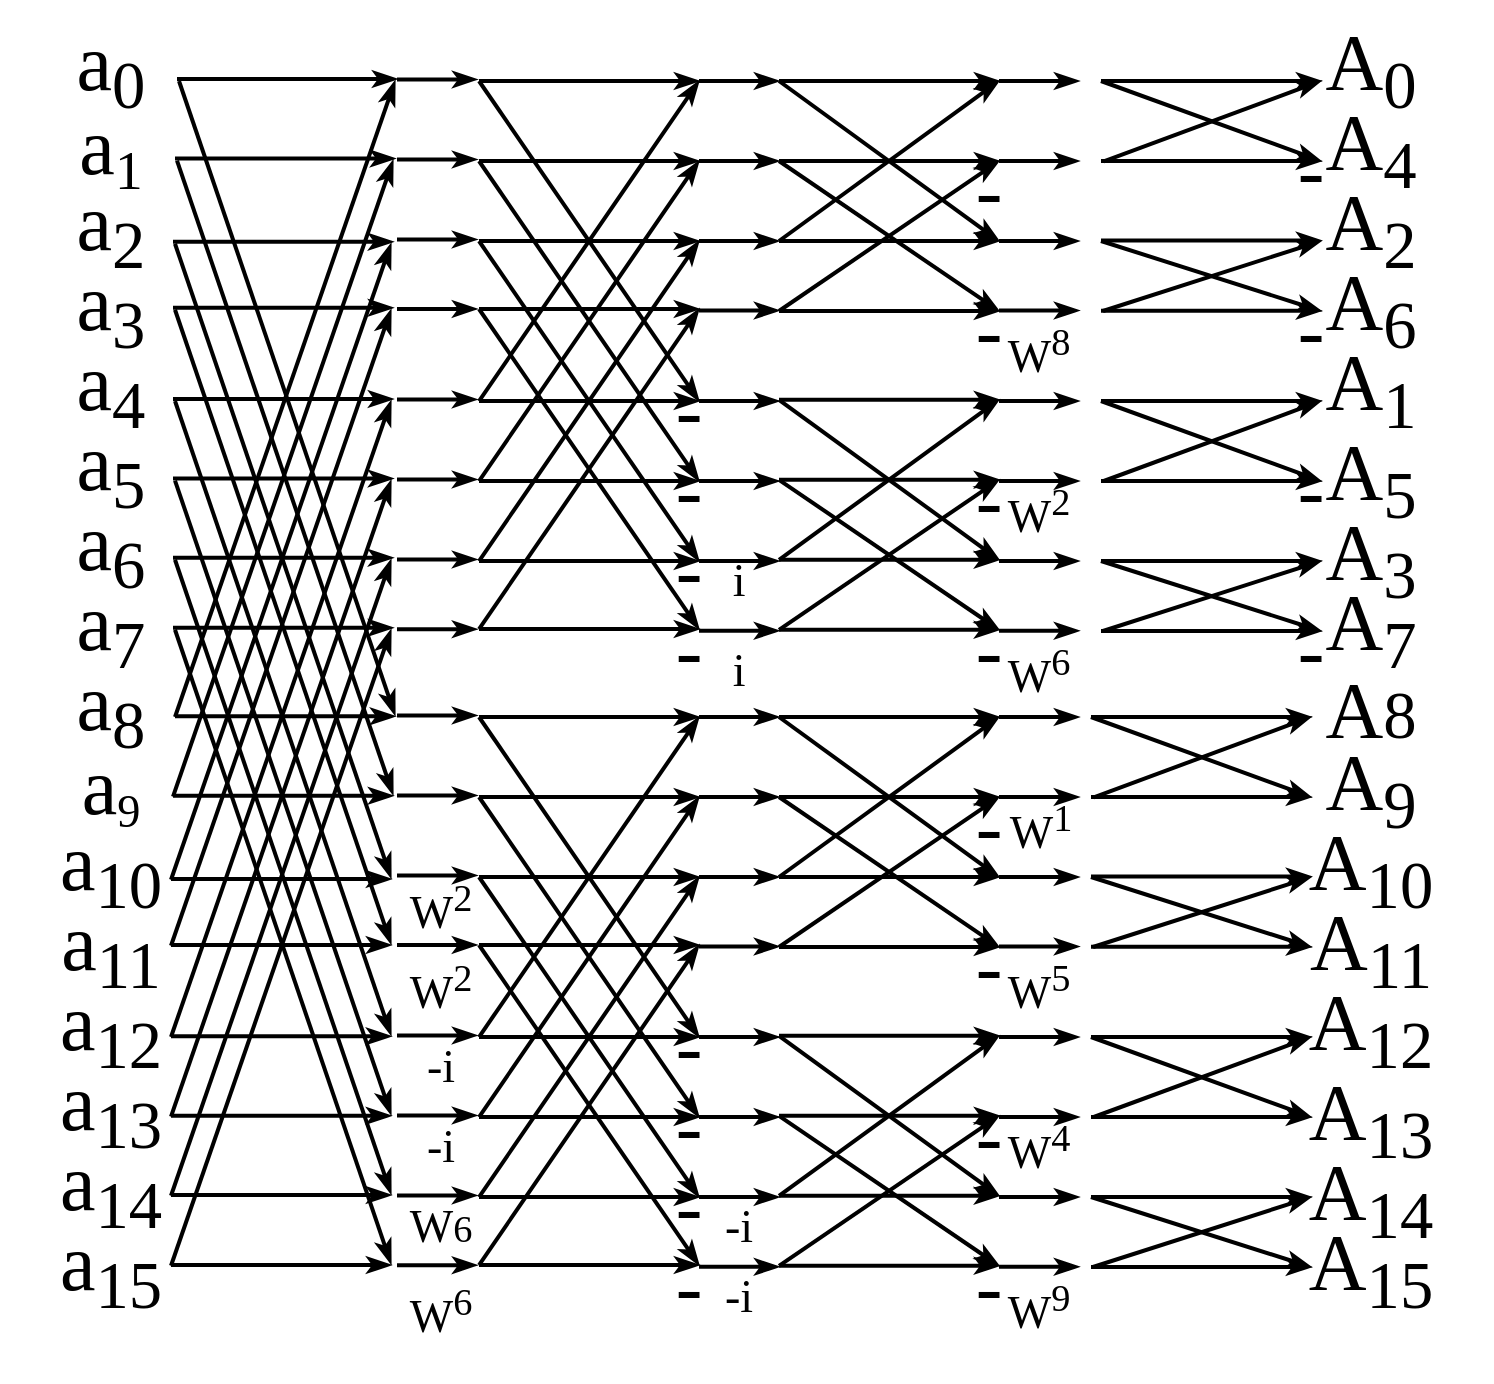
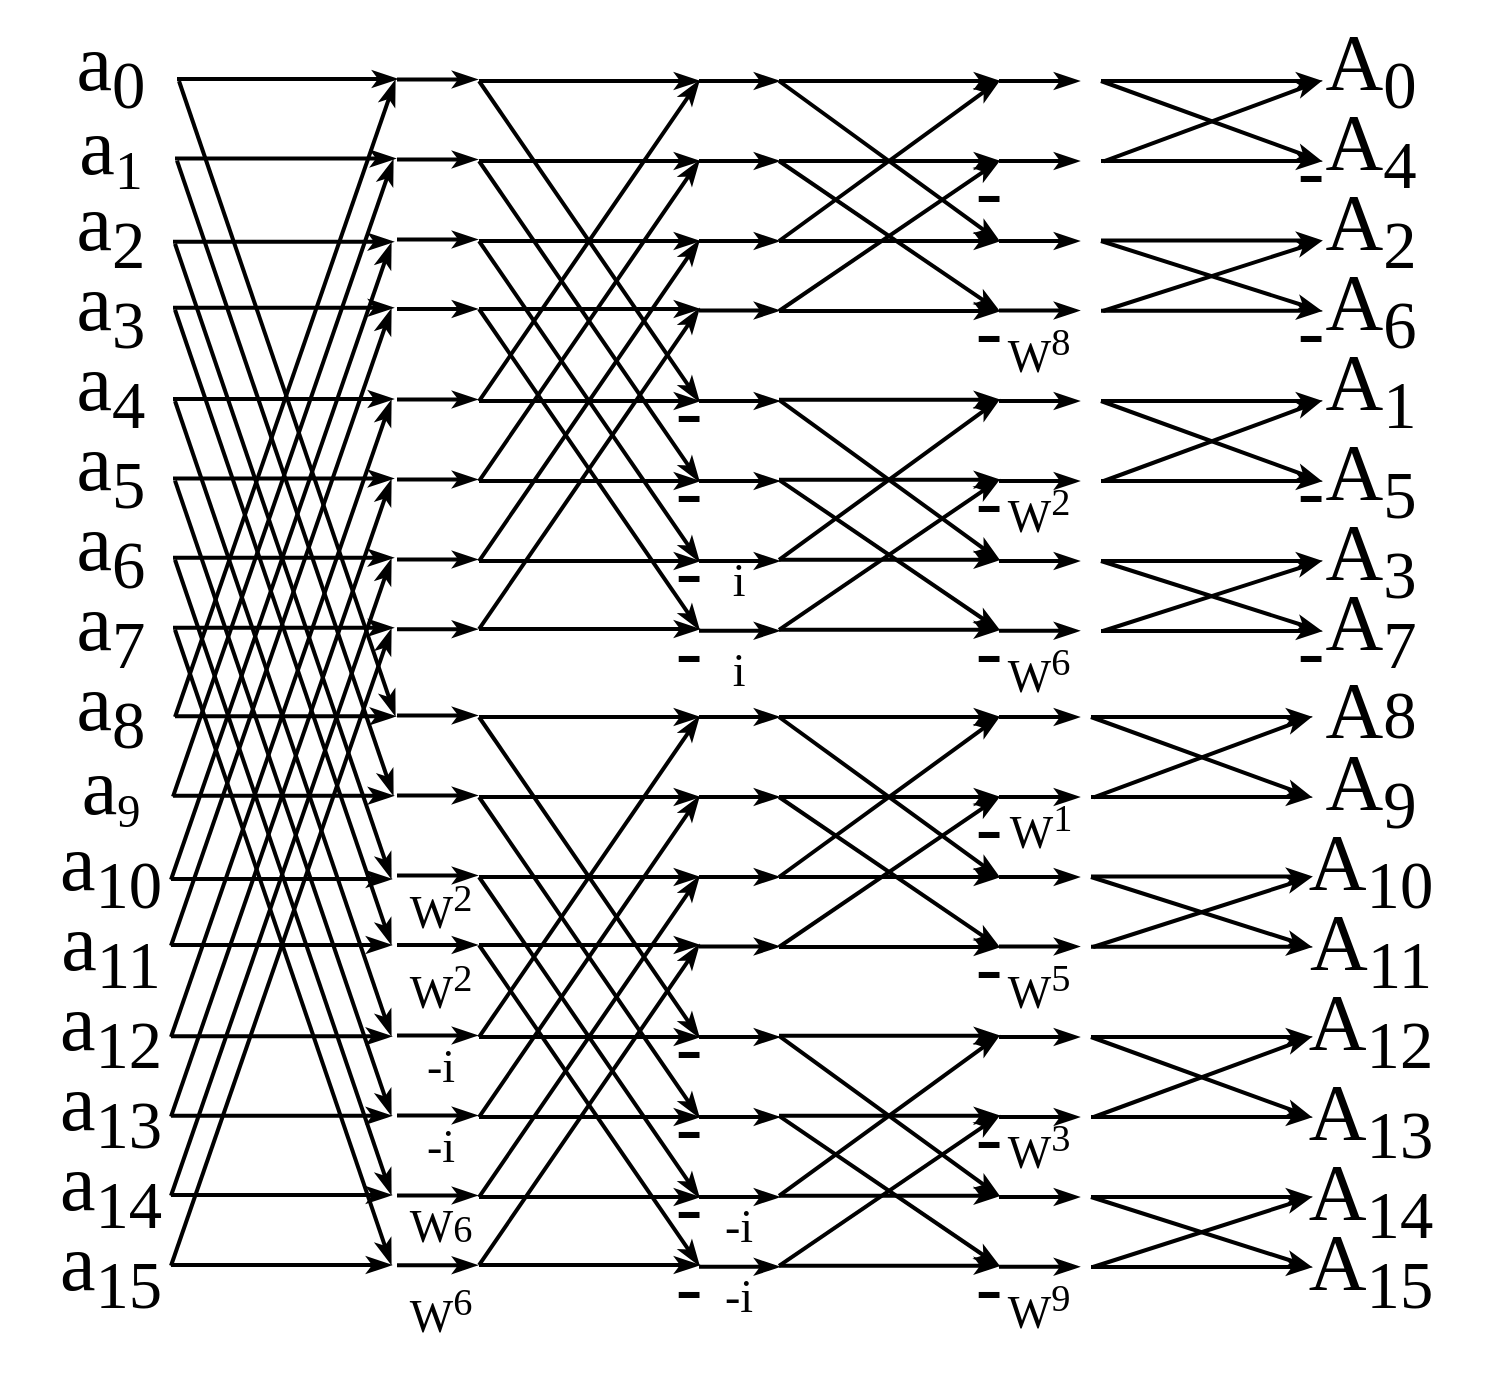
(1040, 1147) -> (1040, 1147)
